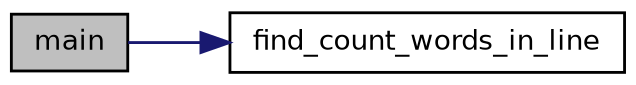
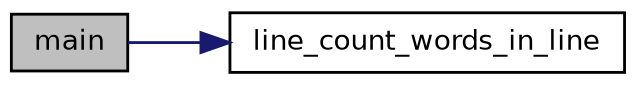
(427, 43) -> (427, 43)
